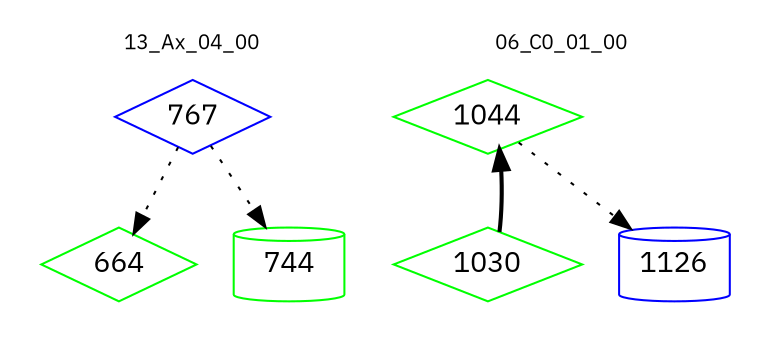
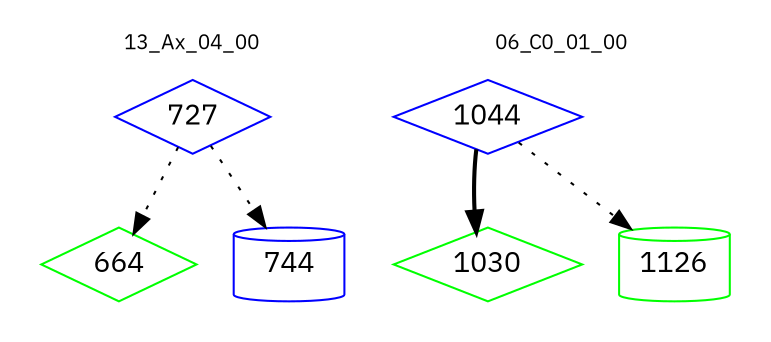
(193, 117) -> (193, 117)
(488, 117) -> (488, 117)
(502, 201) -> (474, 180)
(289, 264) -> (289, 264)
(674, 264) -> (674, 264)
